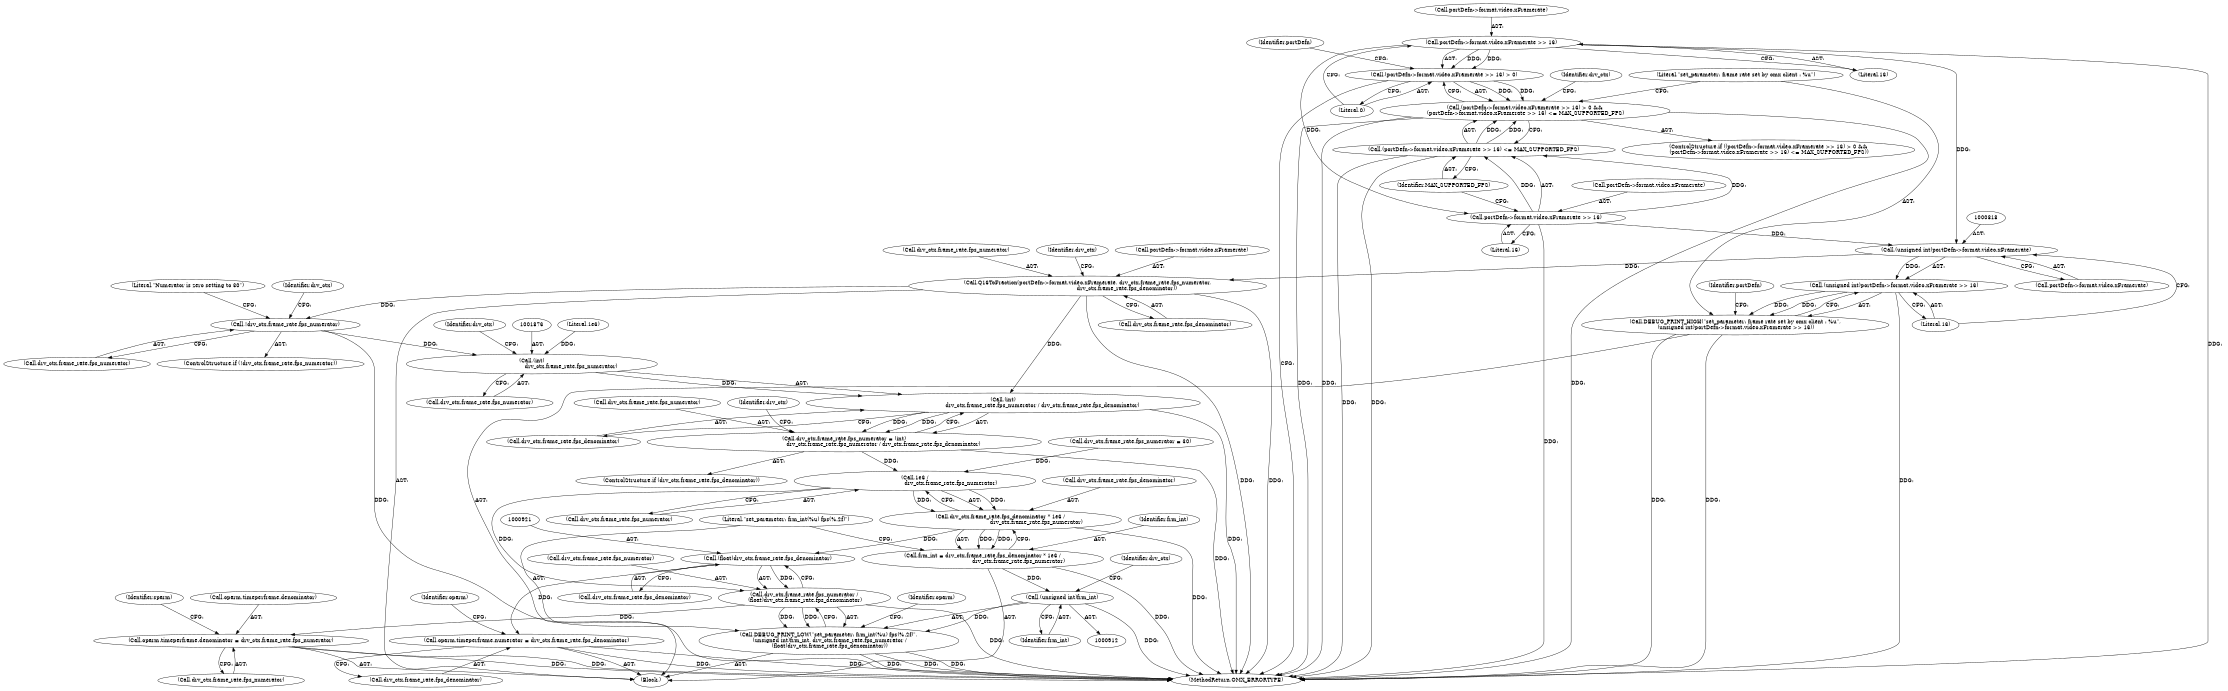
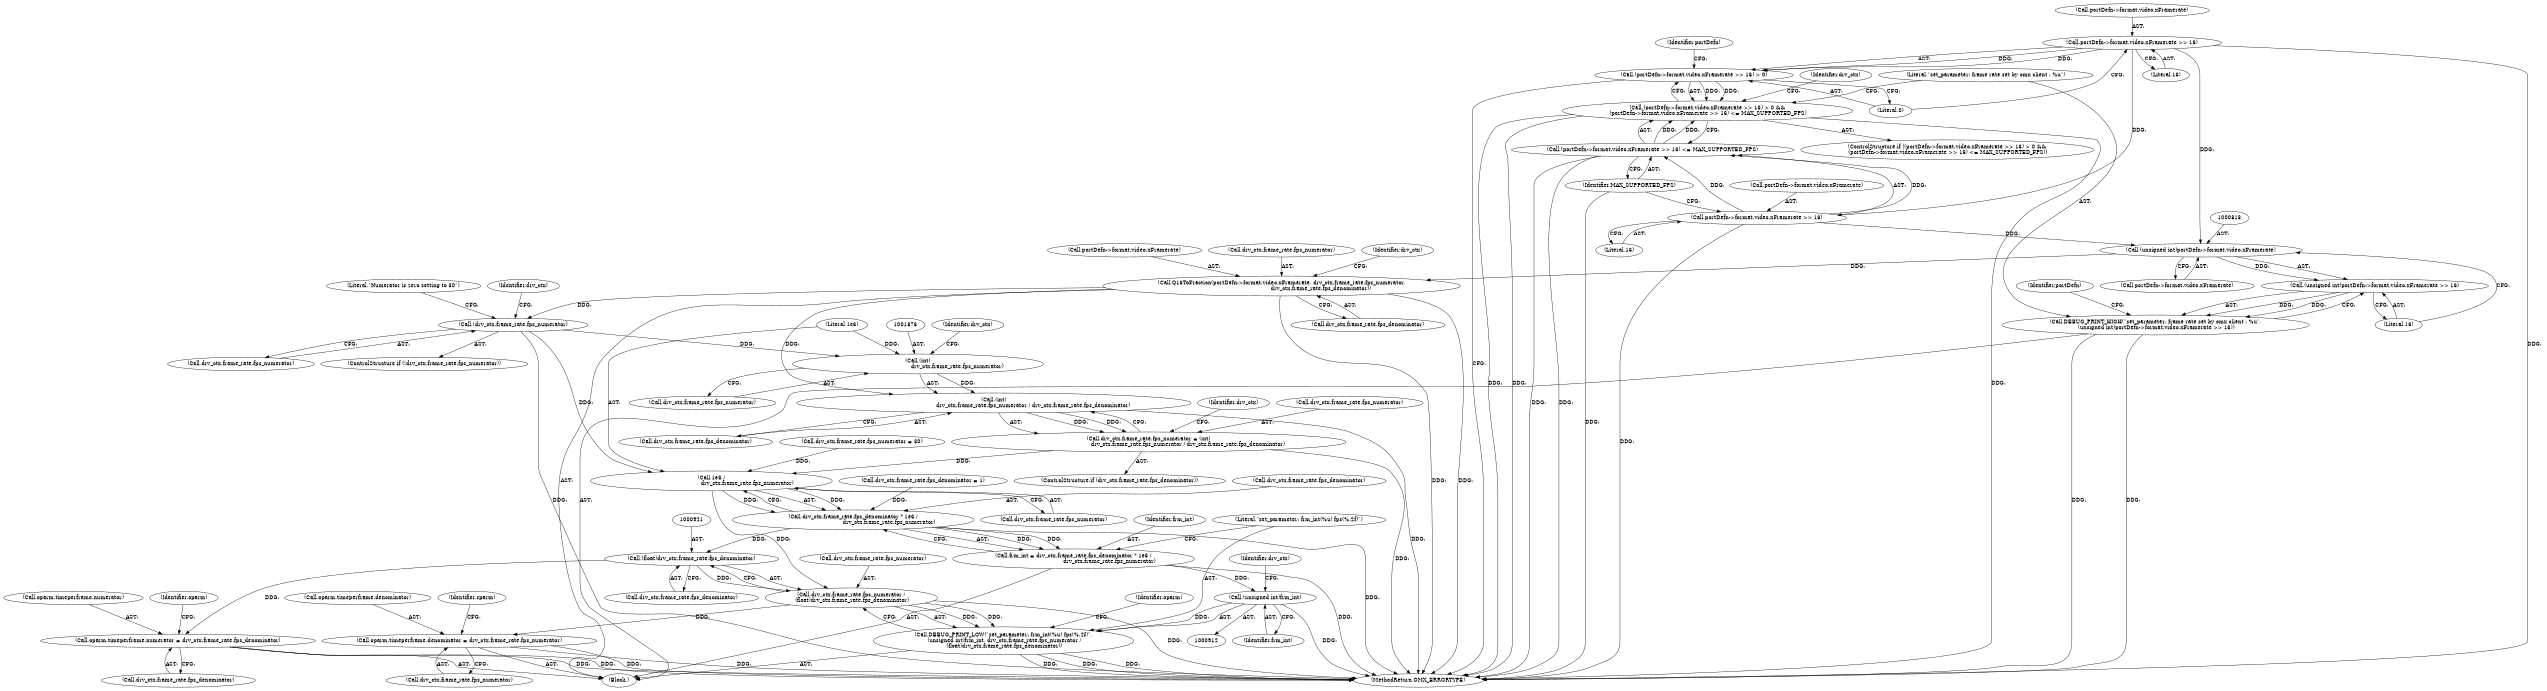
none -> (641, 348)
none -> (578, 412)
none -> (923, 481)
none -> (73, 598)
(1778, 664) -> (1585, 469)
